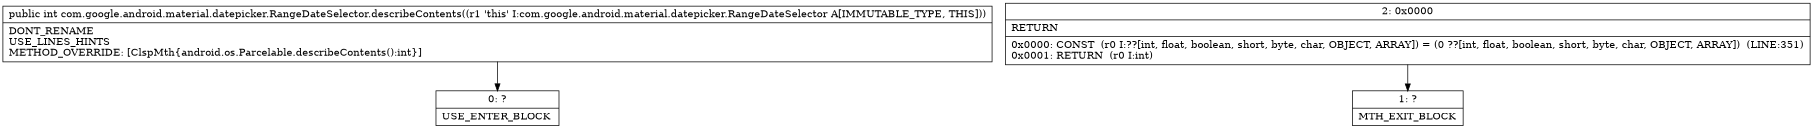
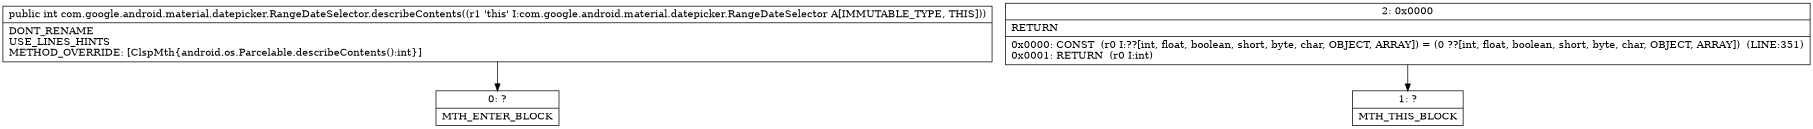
(496, 117) -> (497, 117)
(1407, 117) -> (1408, 117)
